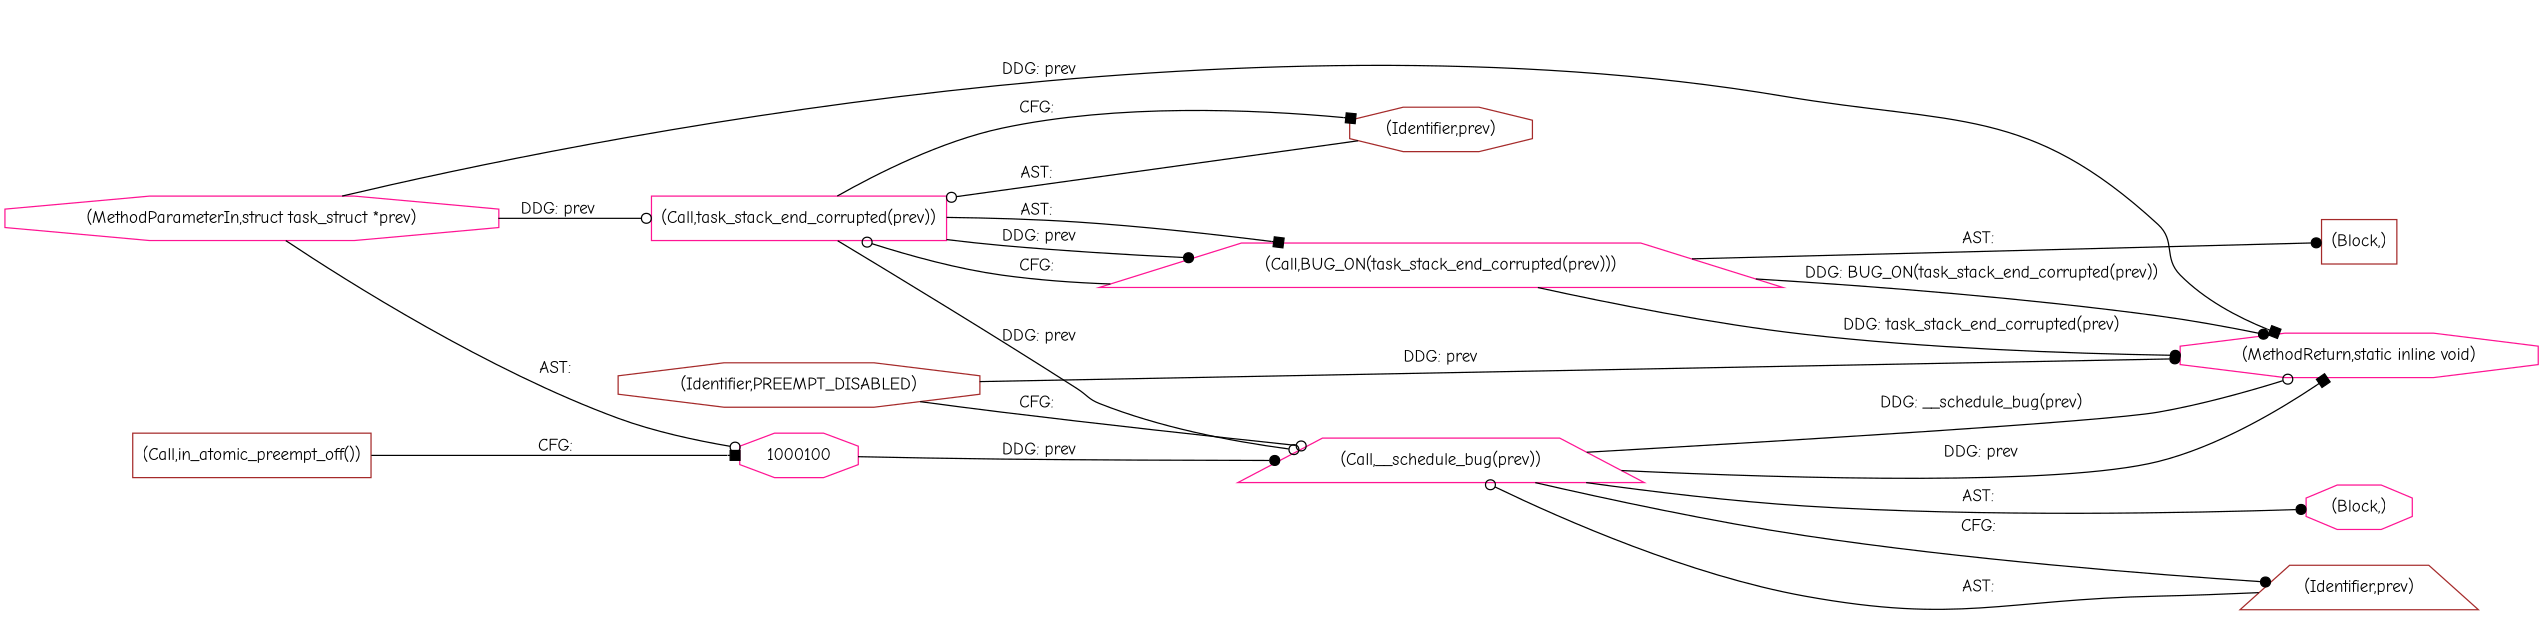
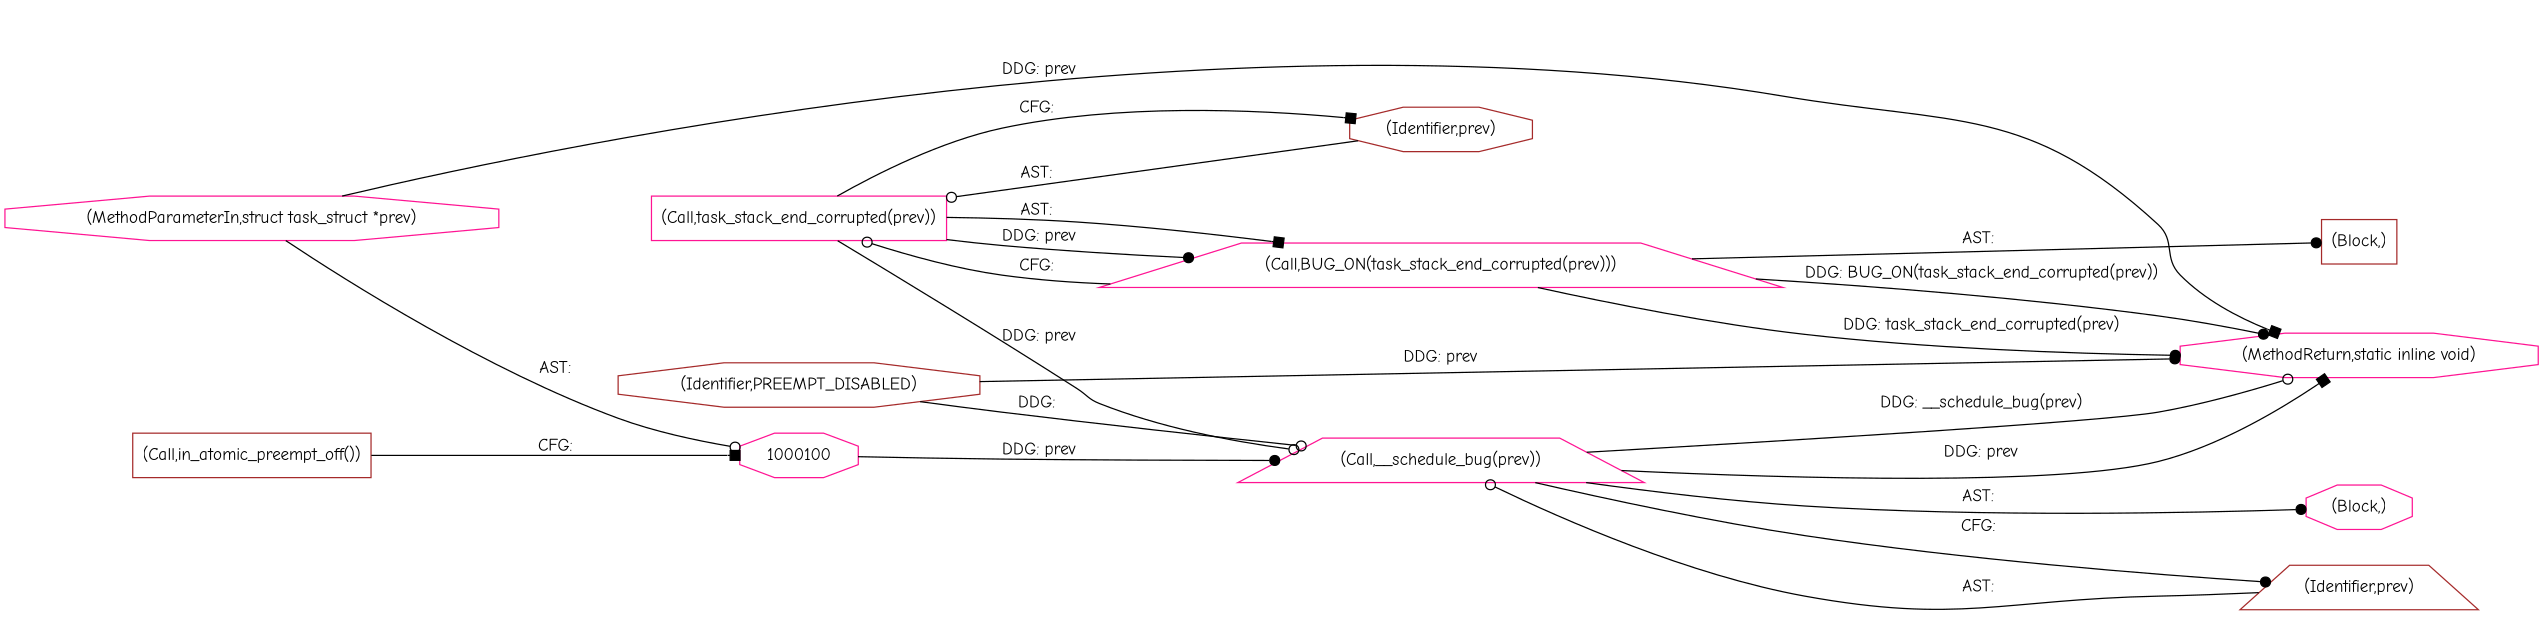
(570, 218) -> none
(1040, 403) -> (1040, 403)
